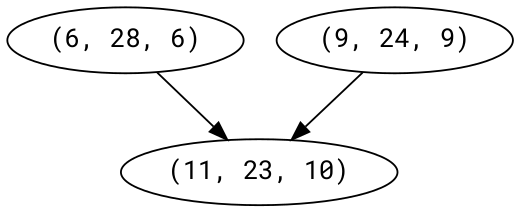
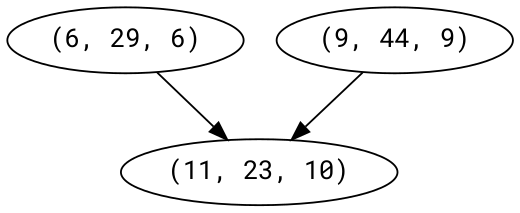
(125, 40) -> (125, 40)
(395, 40) -> (395, 40)
